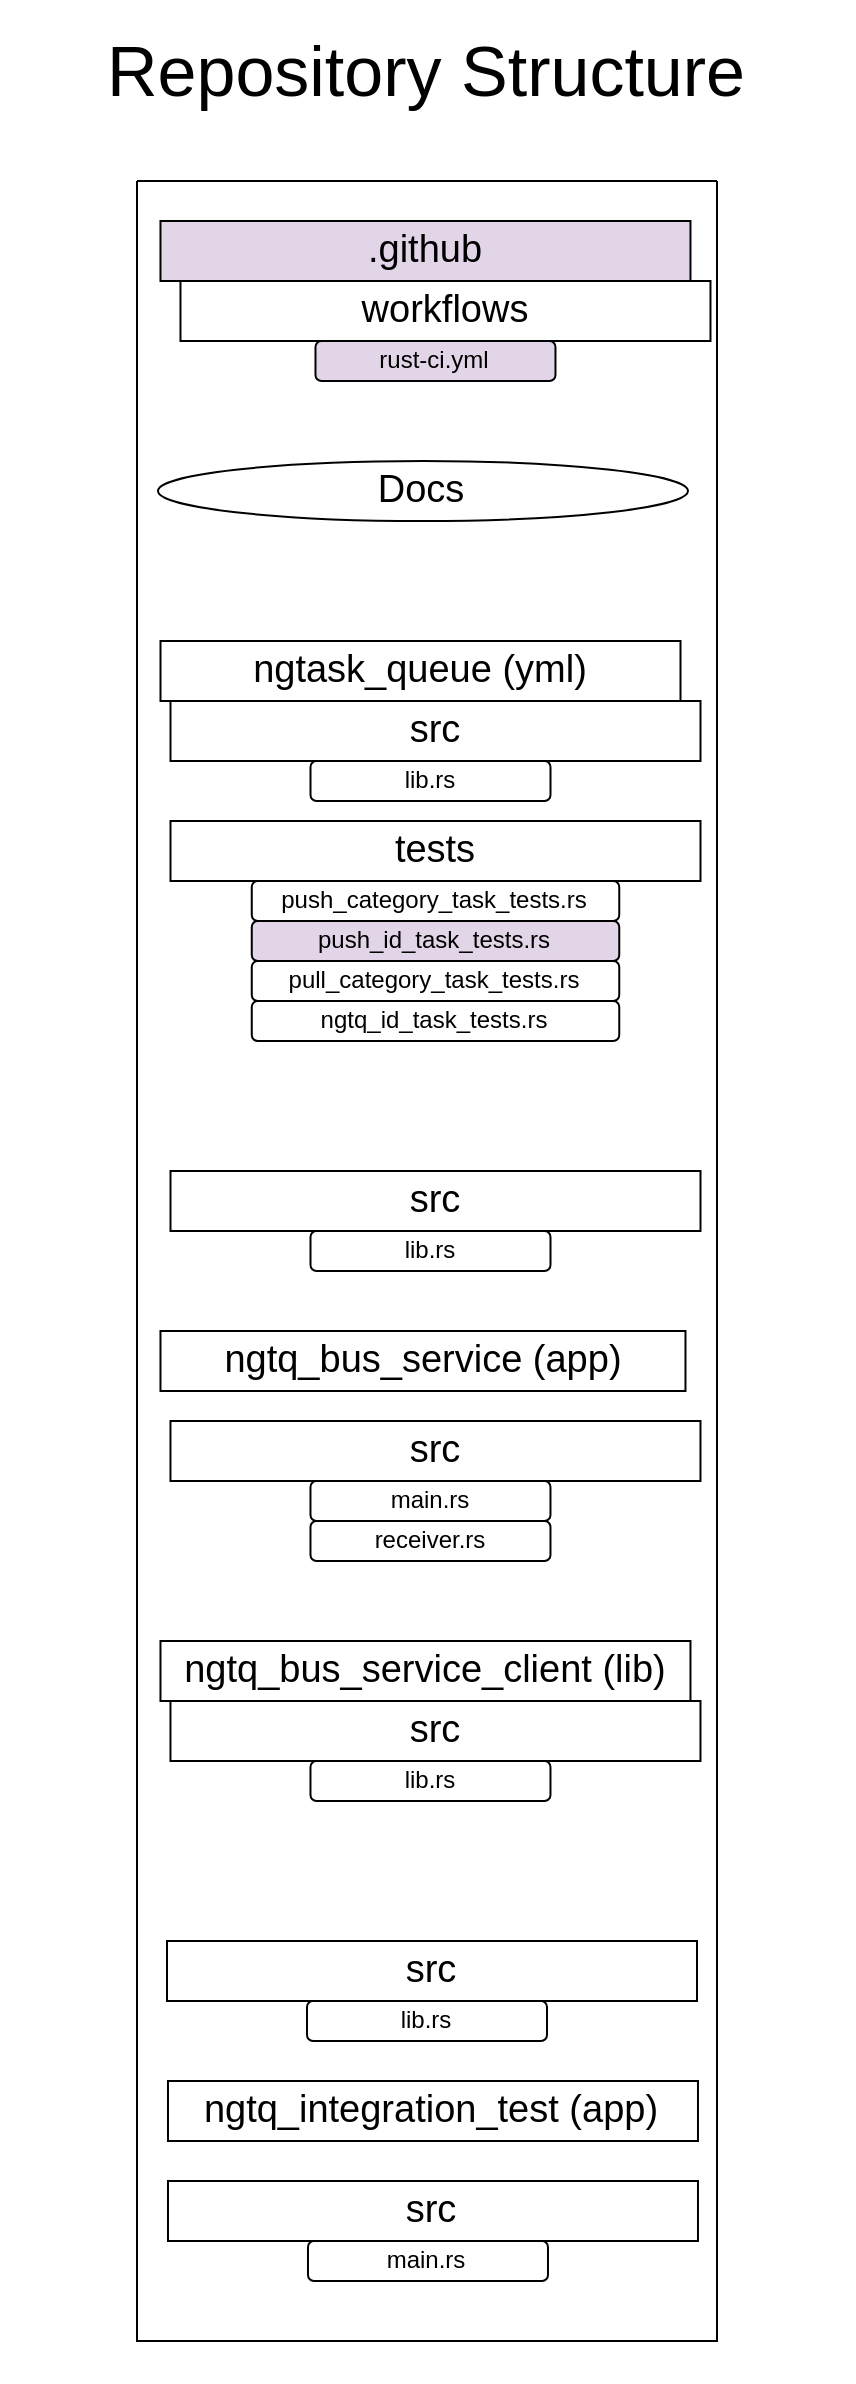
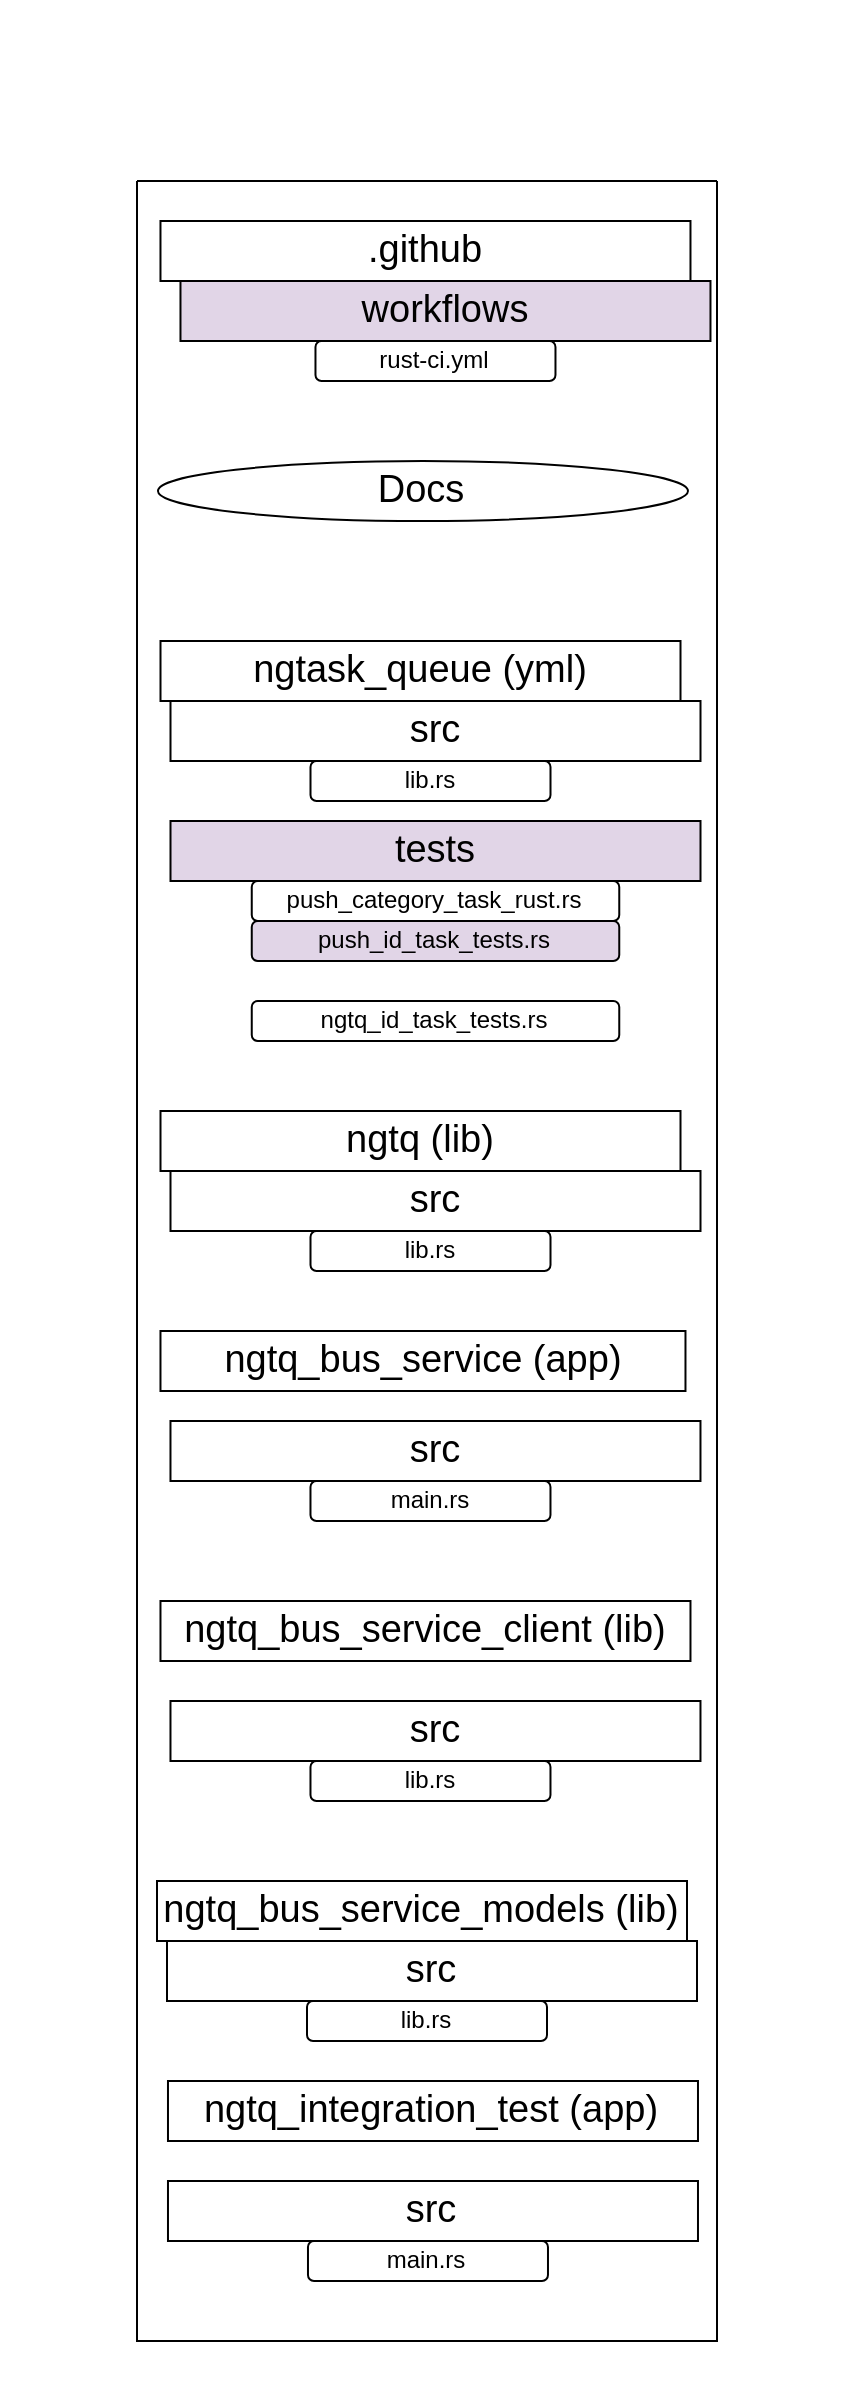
(427, 71) -> none
(425, 251) -> (425, 251)
(445, 311) -> (445, 311)
(435, 361) -> (435, 361)
(436, 851) -> (436, 851)
(435, 901) -> (435, 901)
(436, 981) -> none
none -> (421, 1141)
(430, 1541) -> none
(425, 1671) -> (425, 1631)
none -> (422, 1911)
